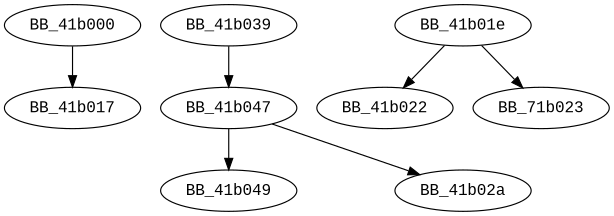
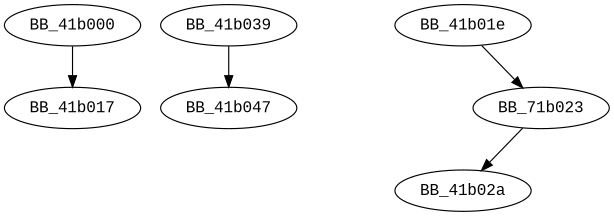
(385, 108) -> none
(340, 147) -> (506, 145)
(229, 191) -> none
